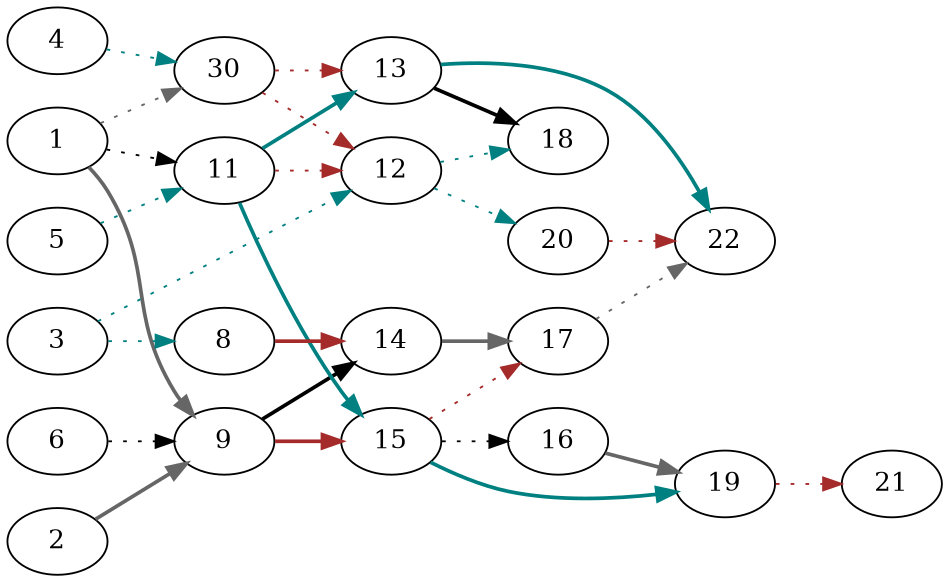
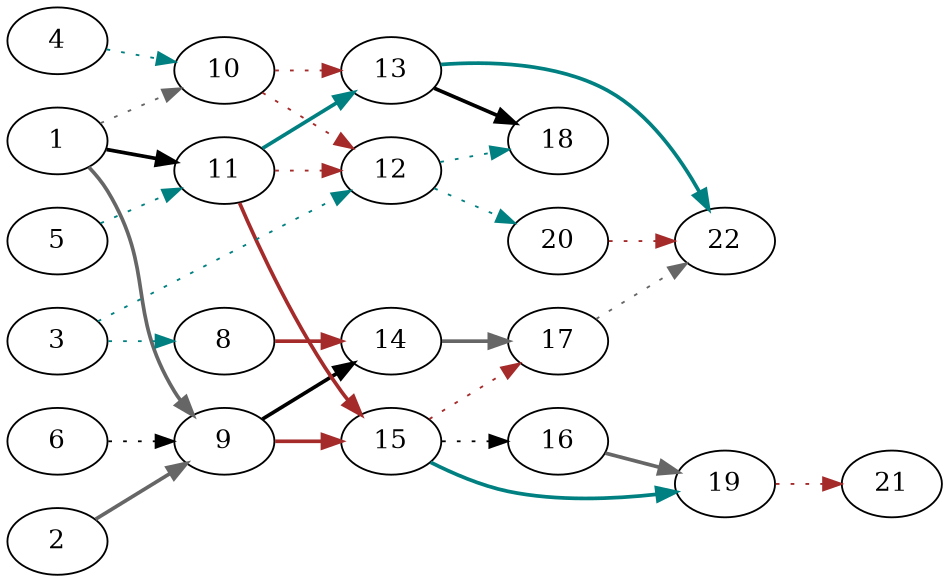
(224, 70) -> (224, 70)
(132, 154) -> (132, 154)
(288, 305) -> (288, 305)
